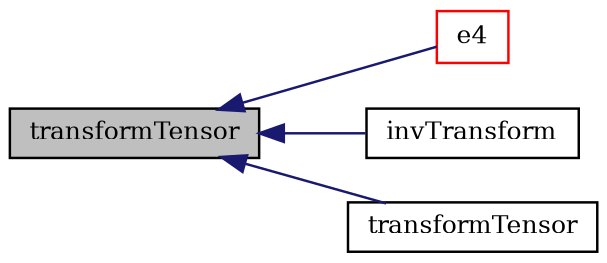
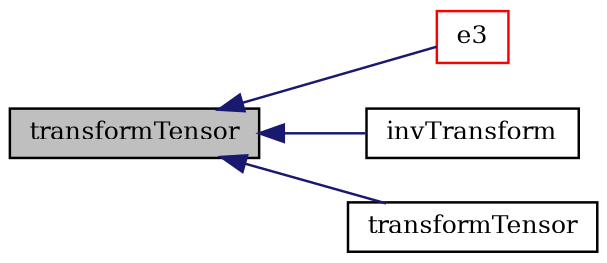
(473, 37) -> (473, 37)
